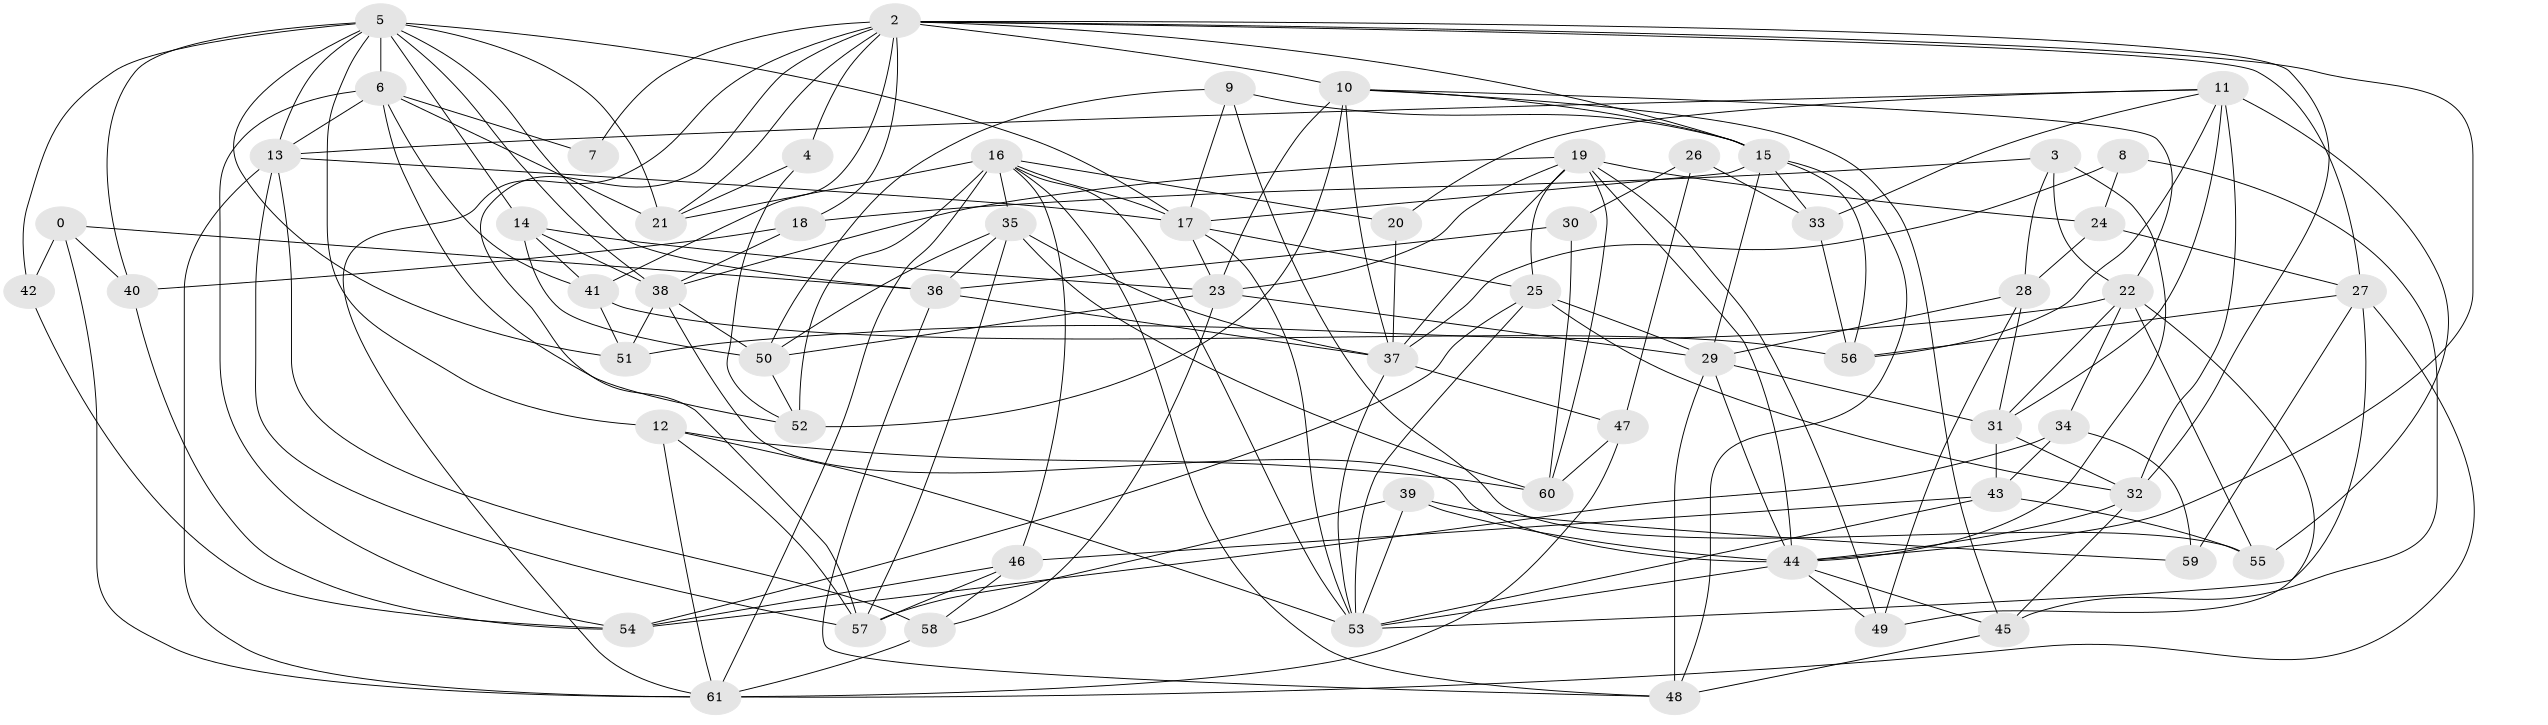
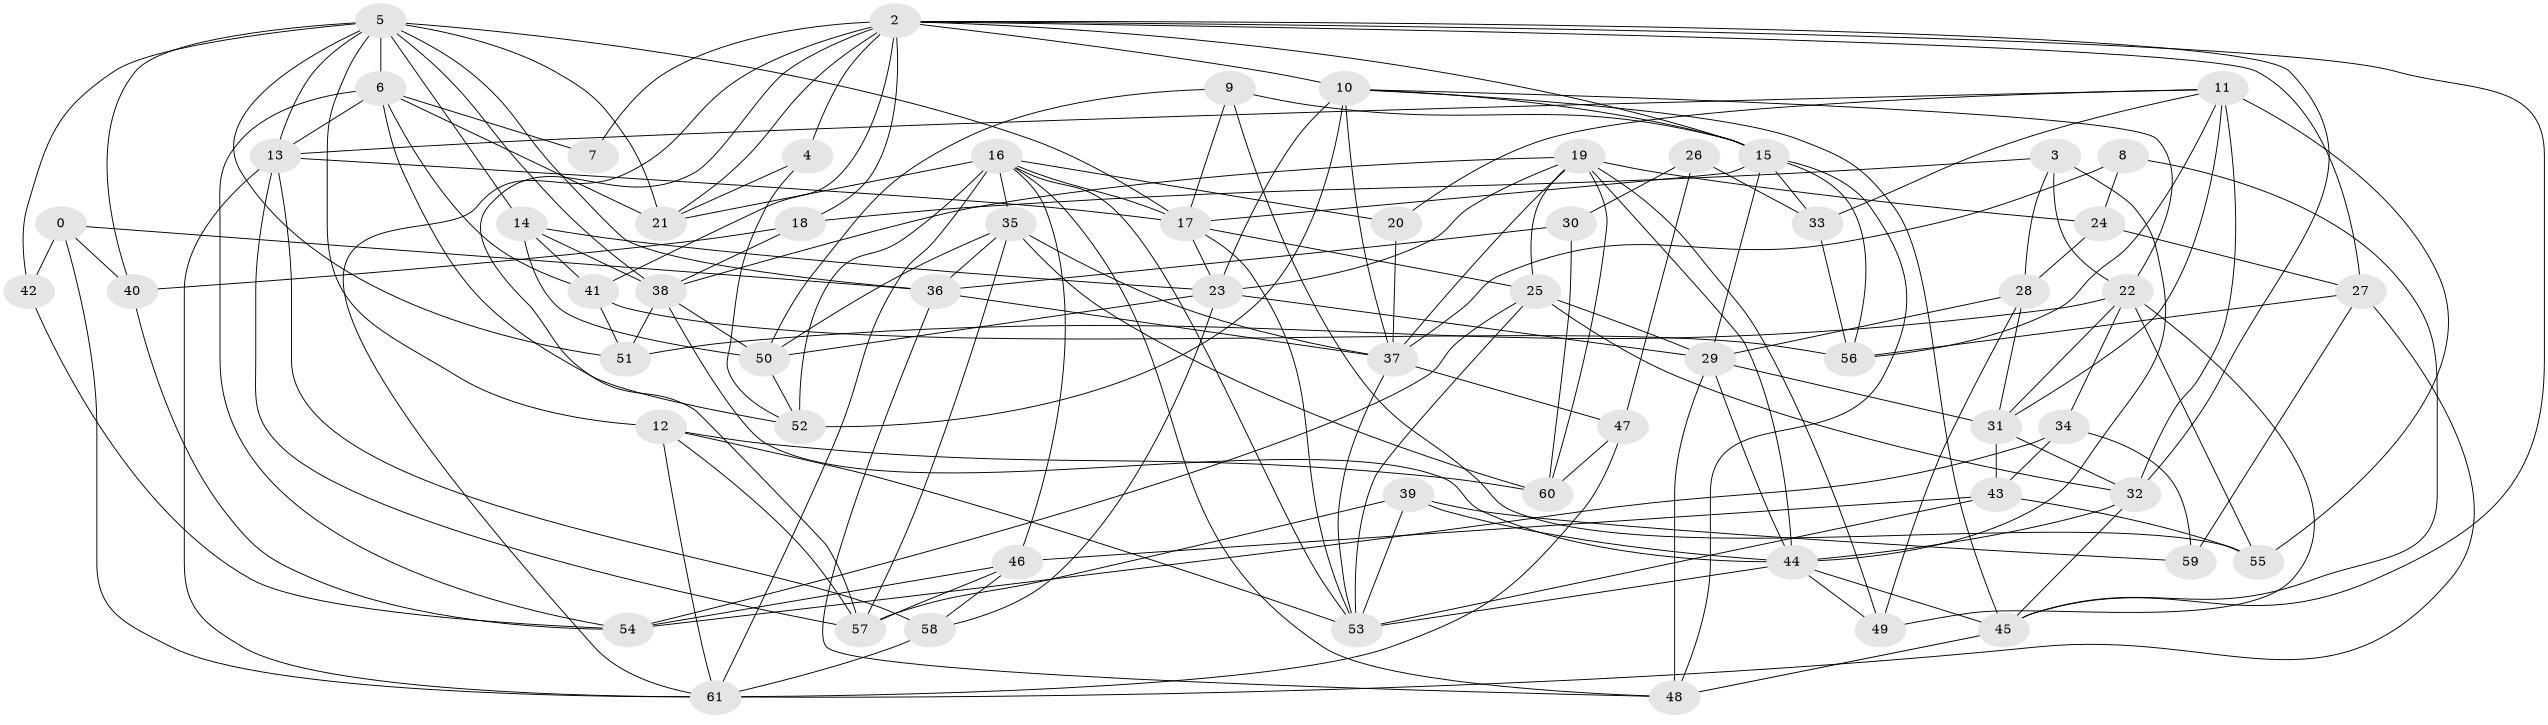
(2341, 77) -> (2248, 54)
(1983, 602) -> none
